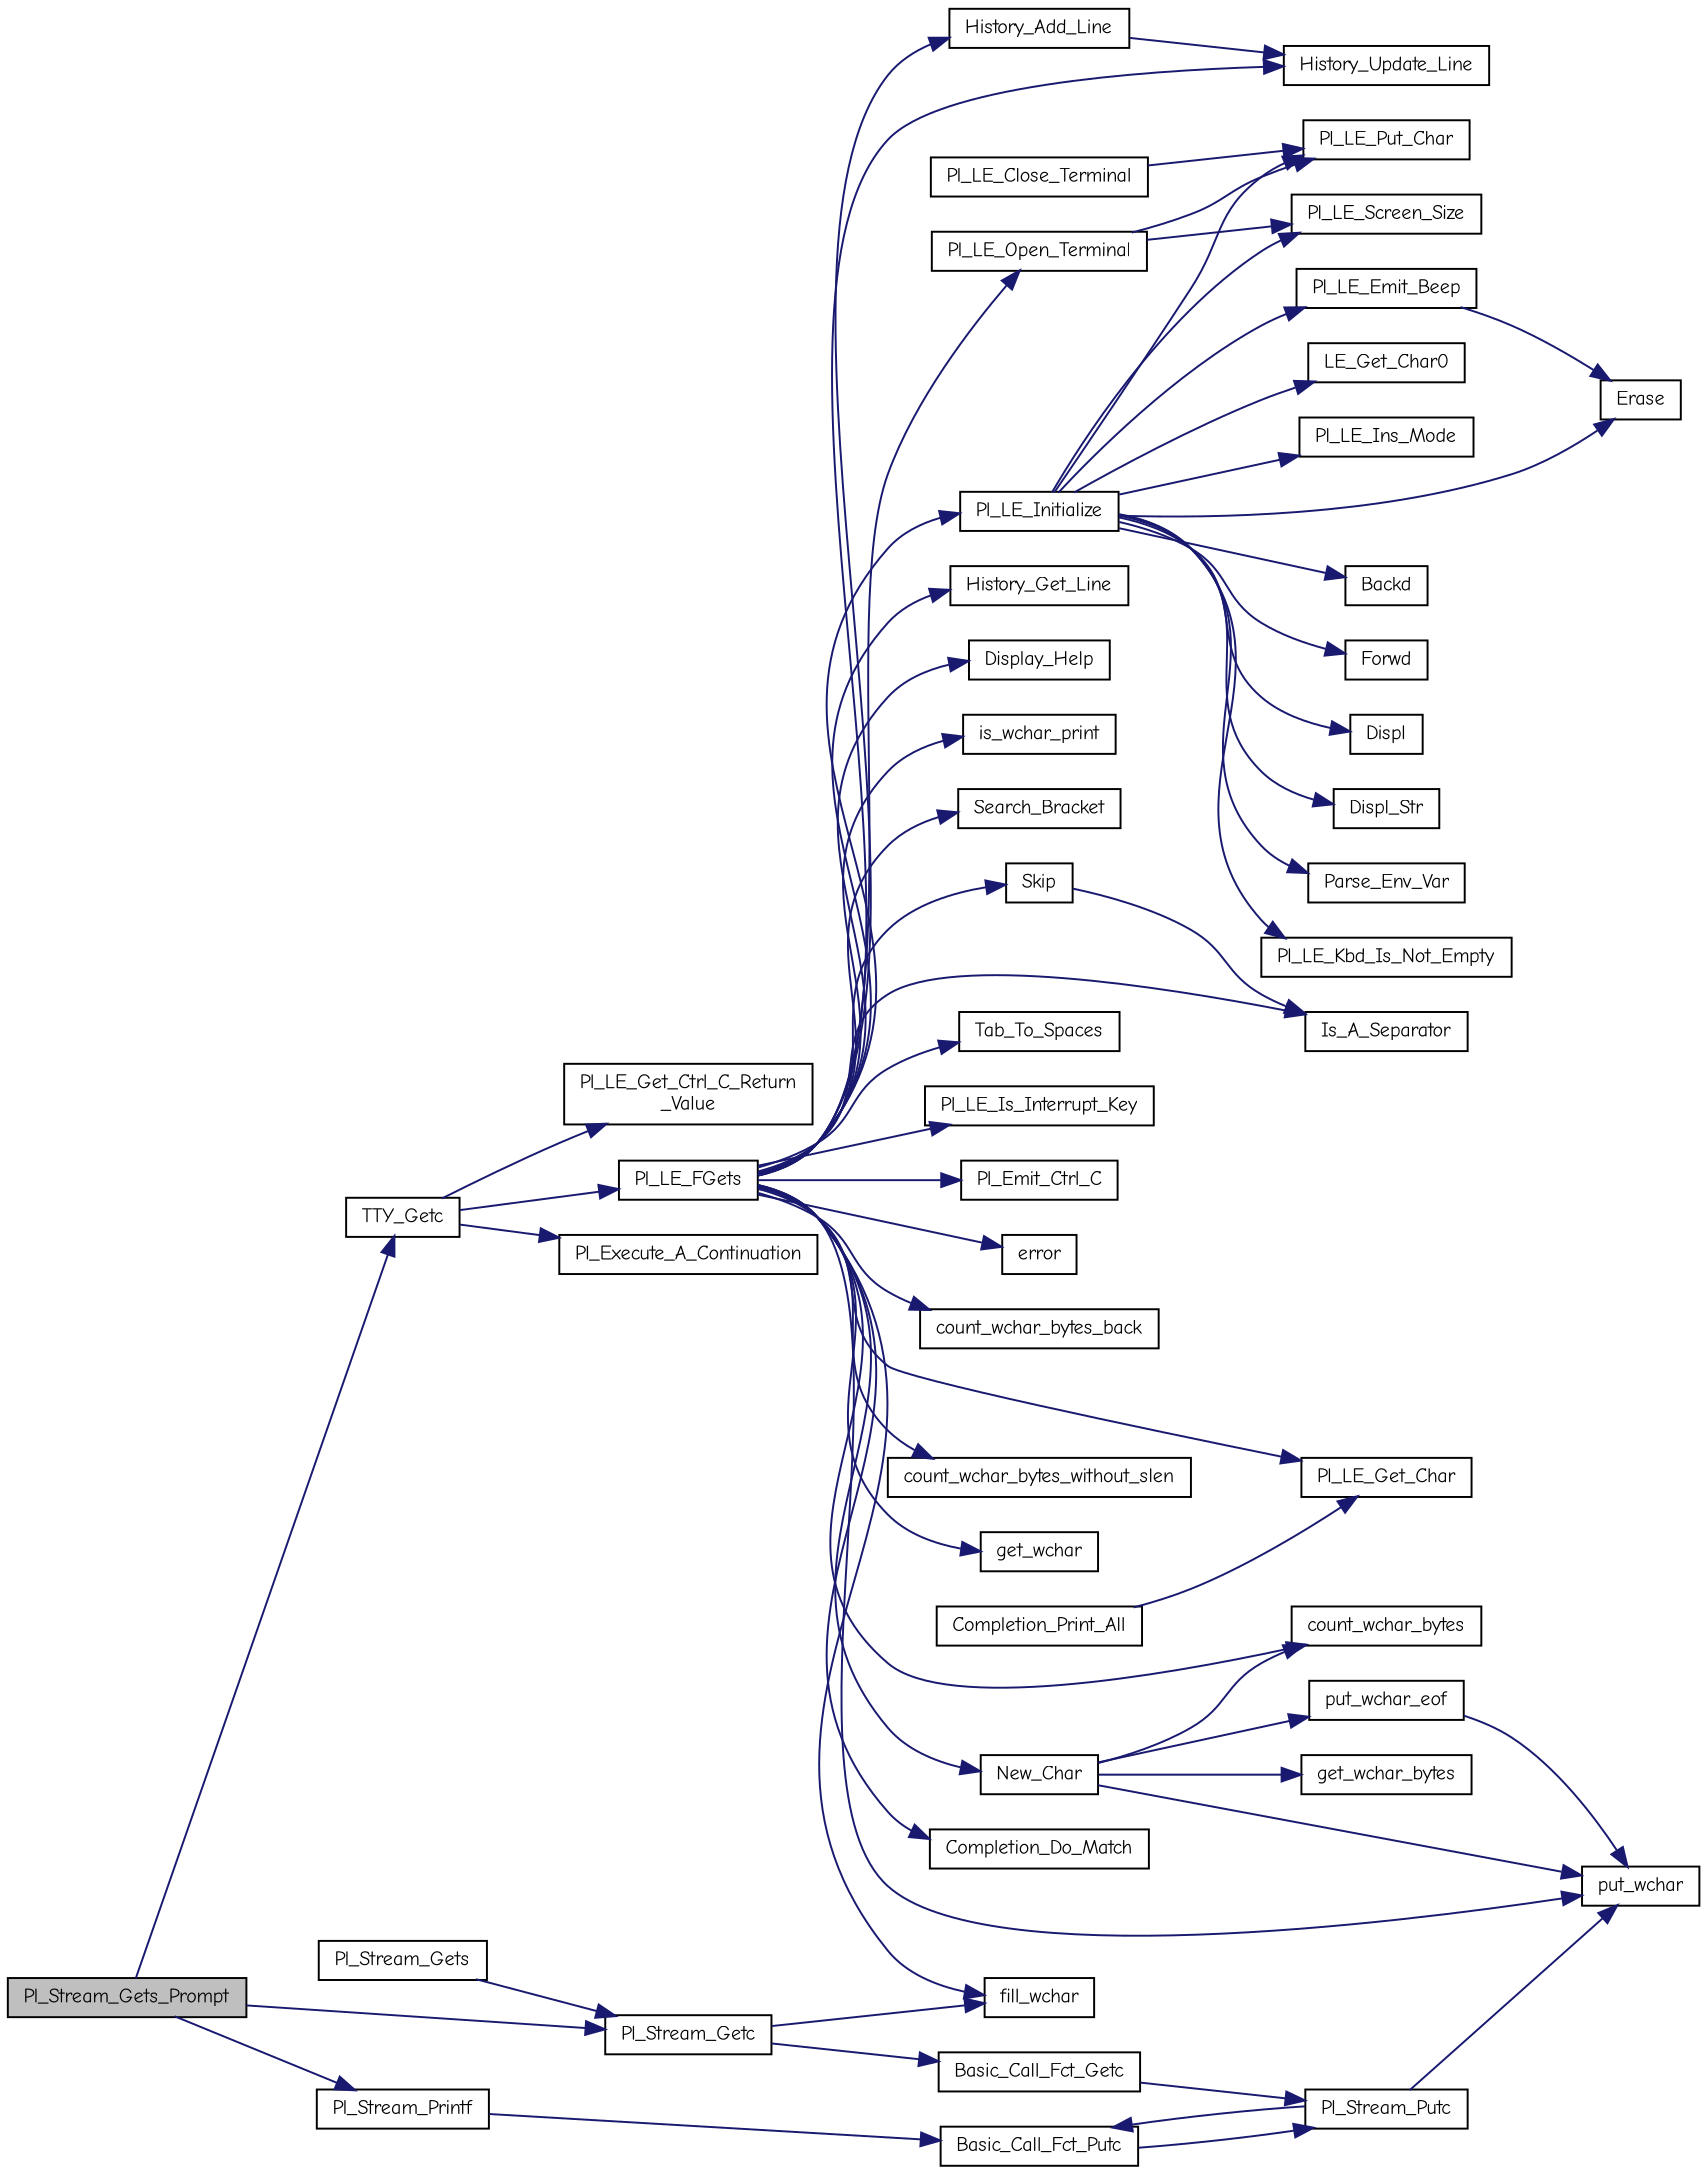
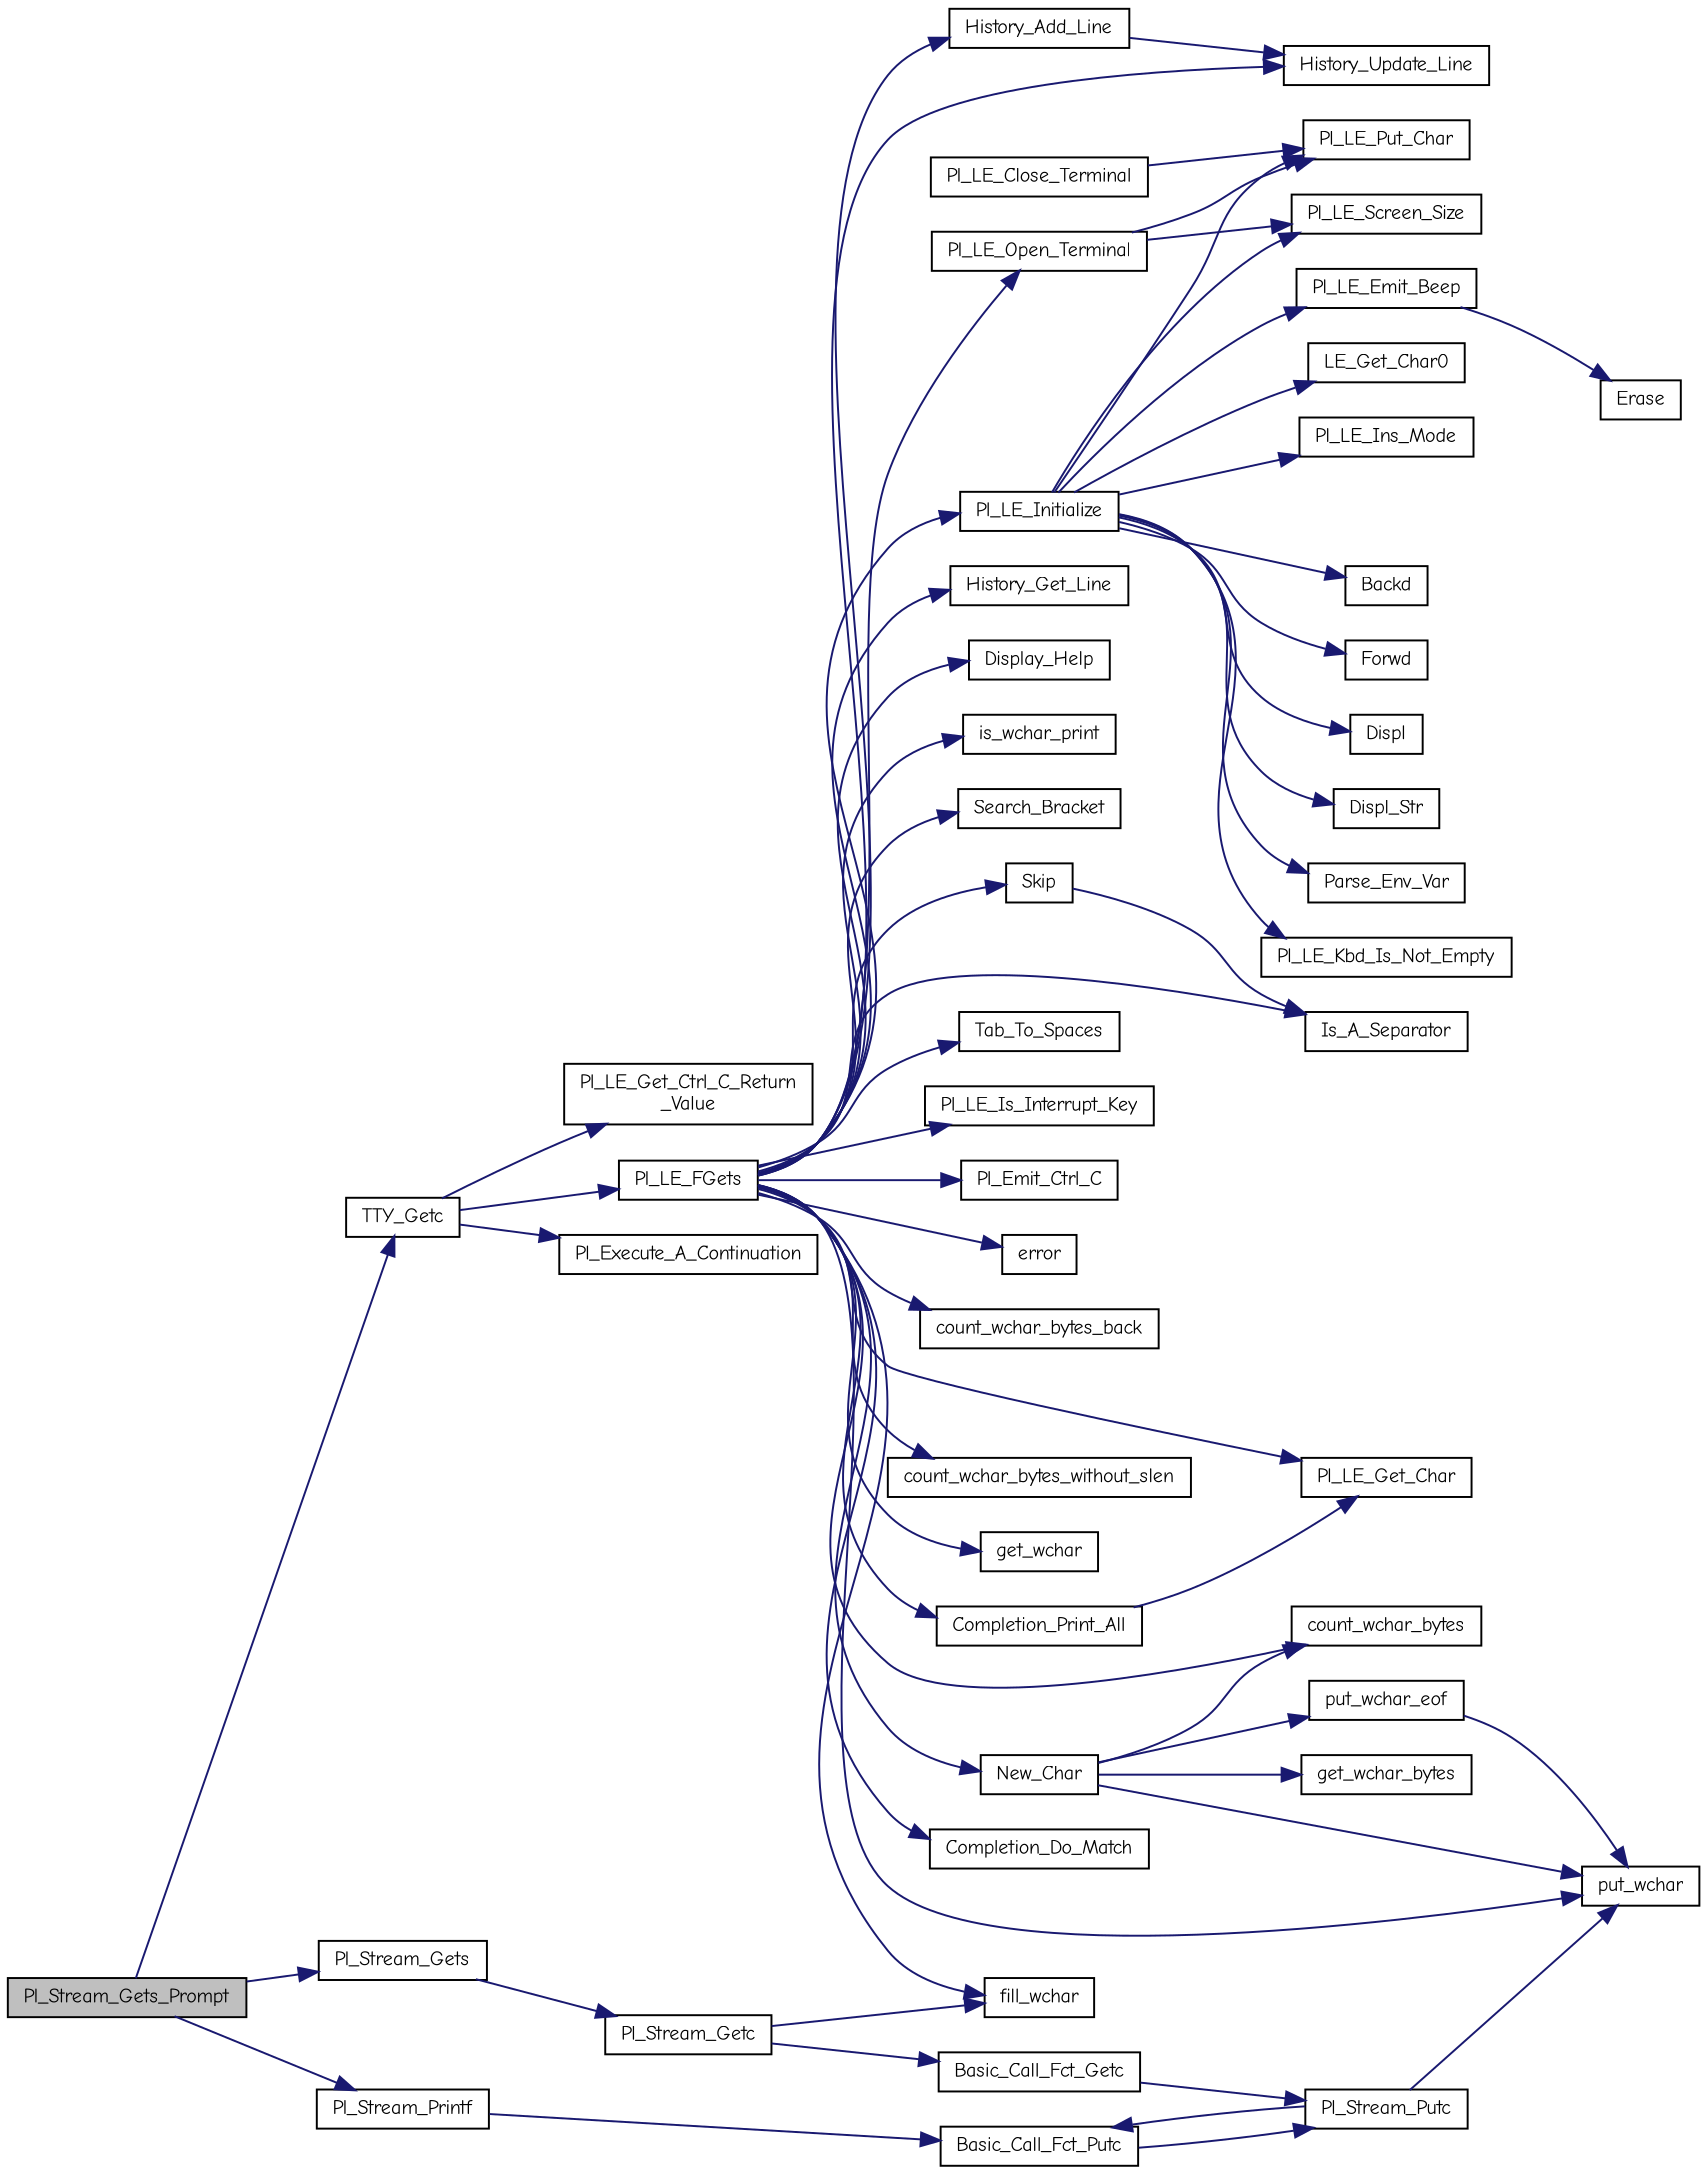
(1365, 505) -> none
none -> (854, 1388)
(416, 2017) -> (273, 1978)
